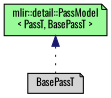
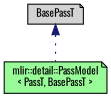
(56, 60) -> (56, 48)
